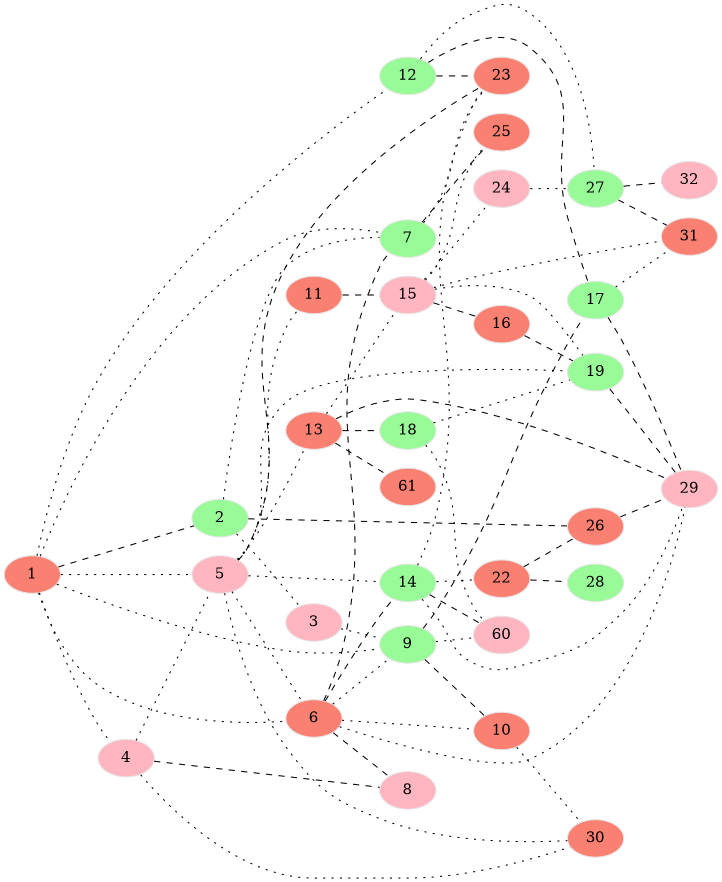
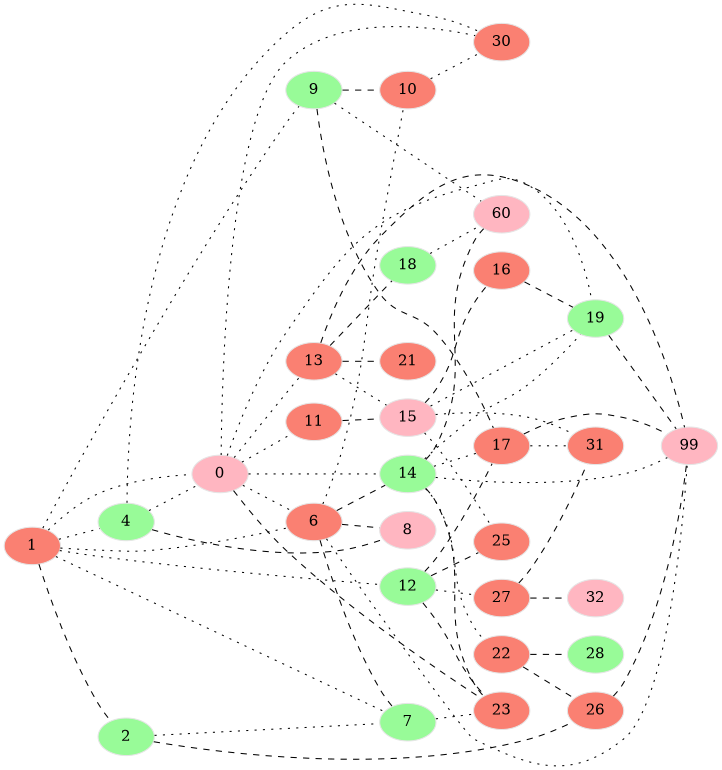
(455, 183) -> (448, 568)
(502, 189) -> none
(596, 189) -> (502, 598)
(596, 300) -> (502, 446)
(444, 326) -> (455, 603)
(502, 401) -> (505, 399)
none -> (455, 460)
(408, 487) -> (408, 361)
(689, 489) -> (689, 446)
(220, 575) -> (220, 474)
(314, 623) -> none
(361, 681) -> none
(126, 758) -> (126, 522)
